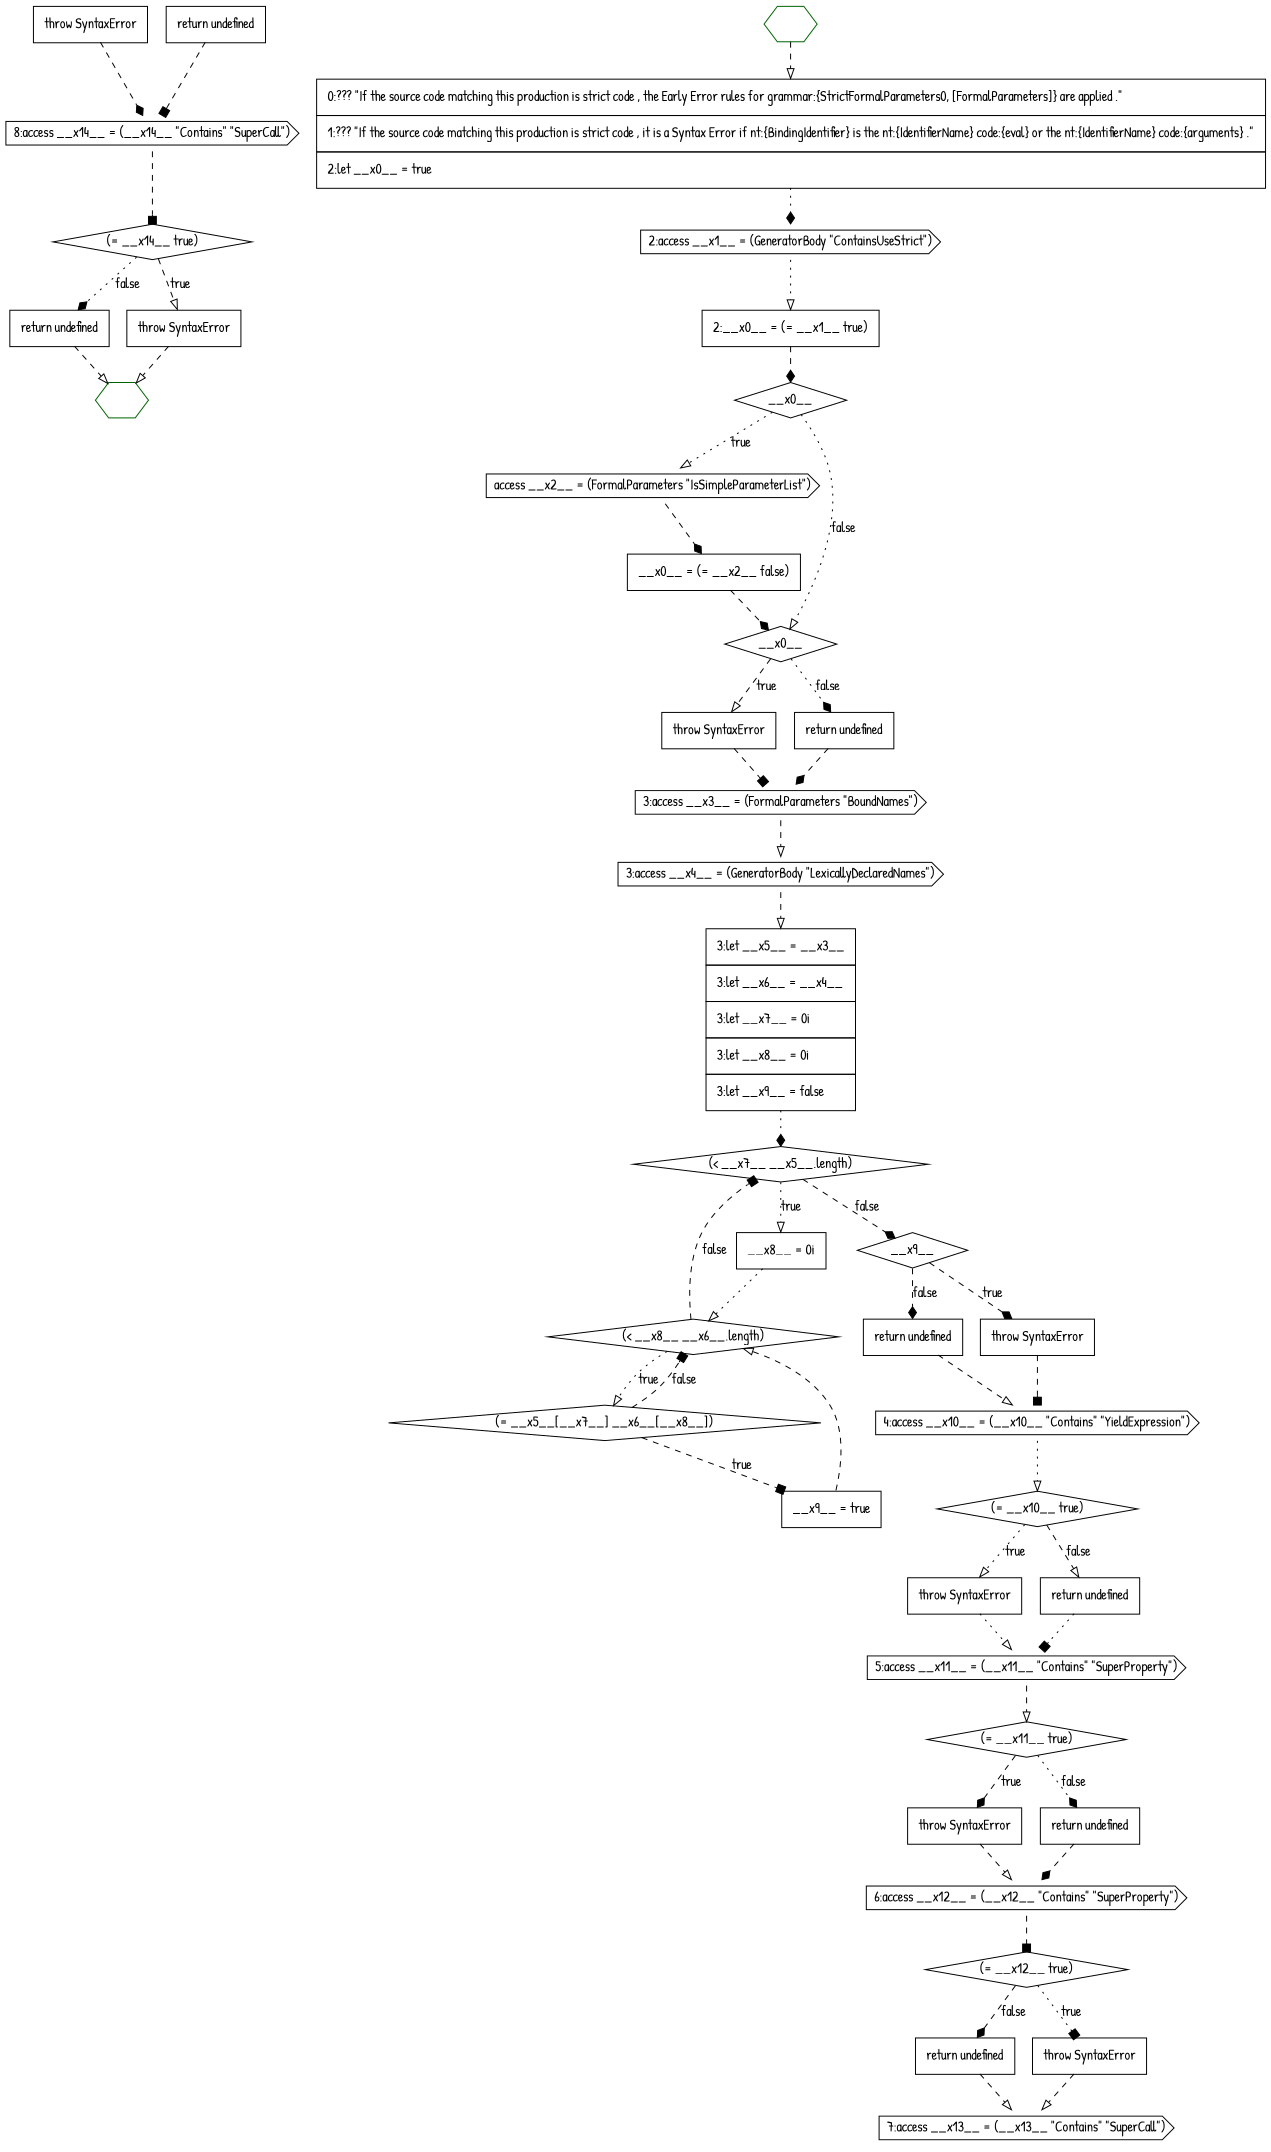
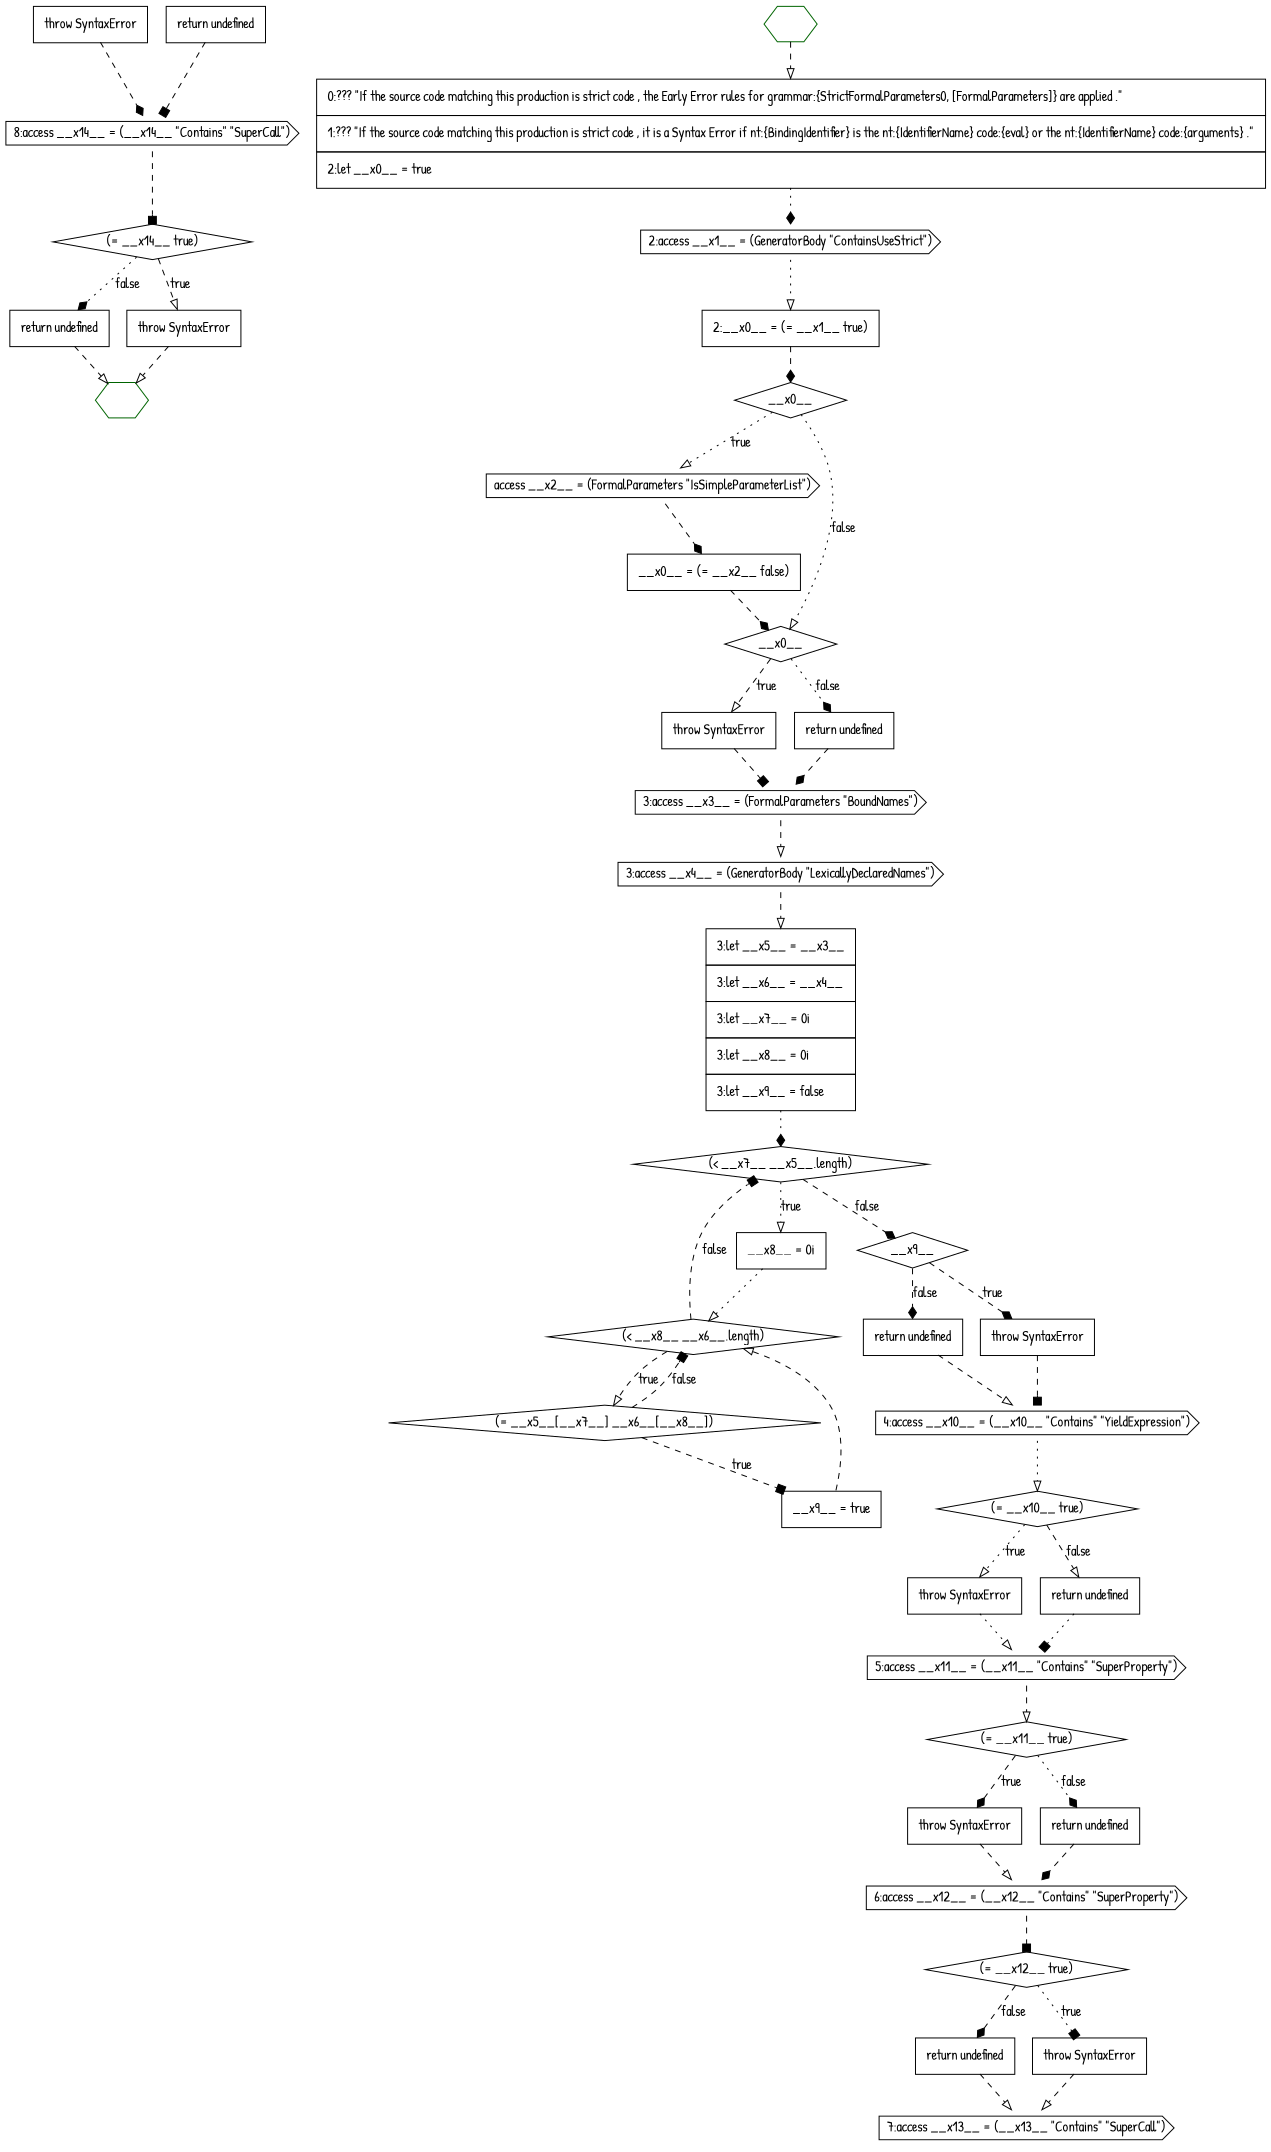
(640, 1371) -> (640, 1371)
